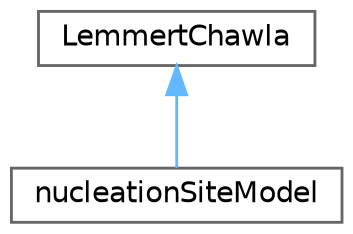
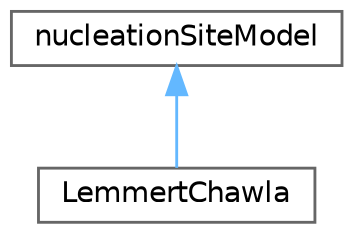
(177, 131) -> (177, 131)
